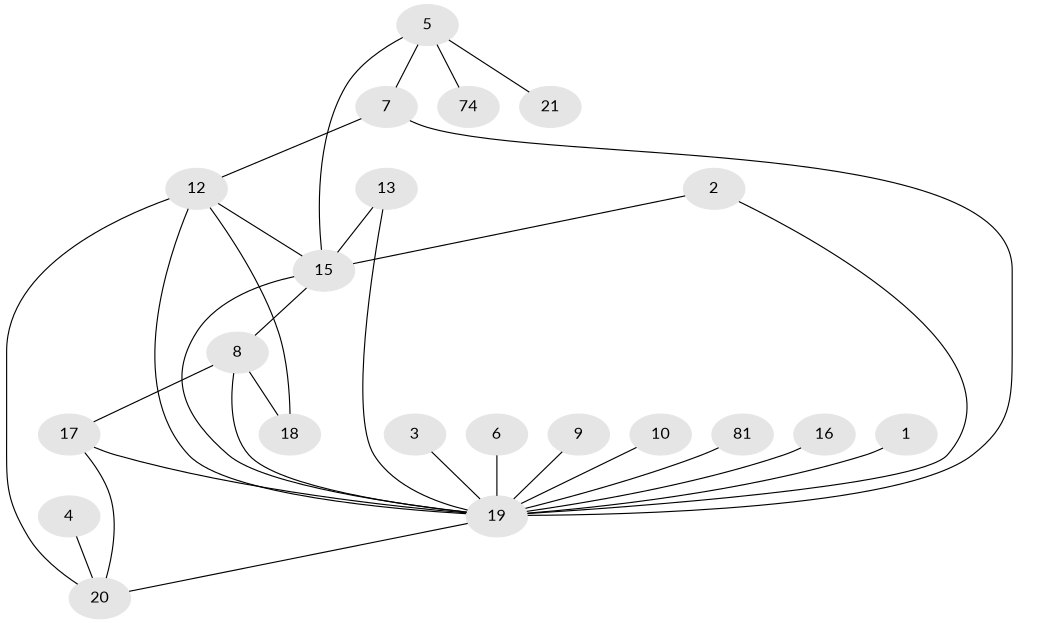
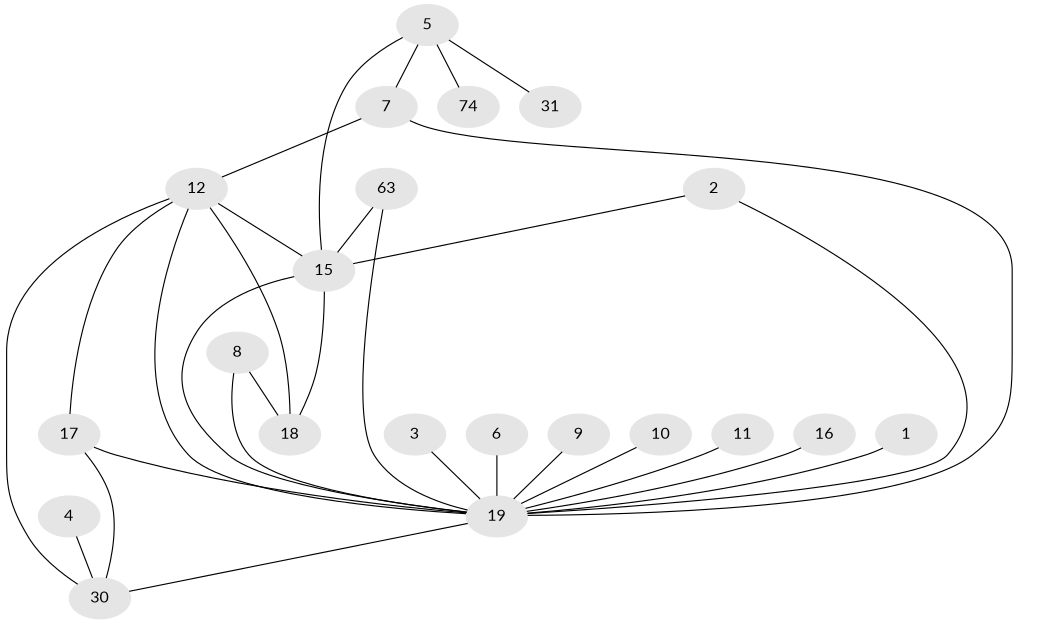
(550, 107) -> (550, 107)
(387, 189) -> (387, 189)
(281, 312) -> (320, 355)
(150, 395) -> (94, 293)
(743, 435) -> (743, 435)
(100, 598) -> (100, 598)
